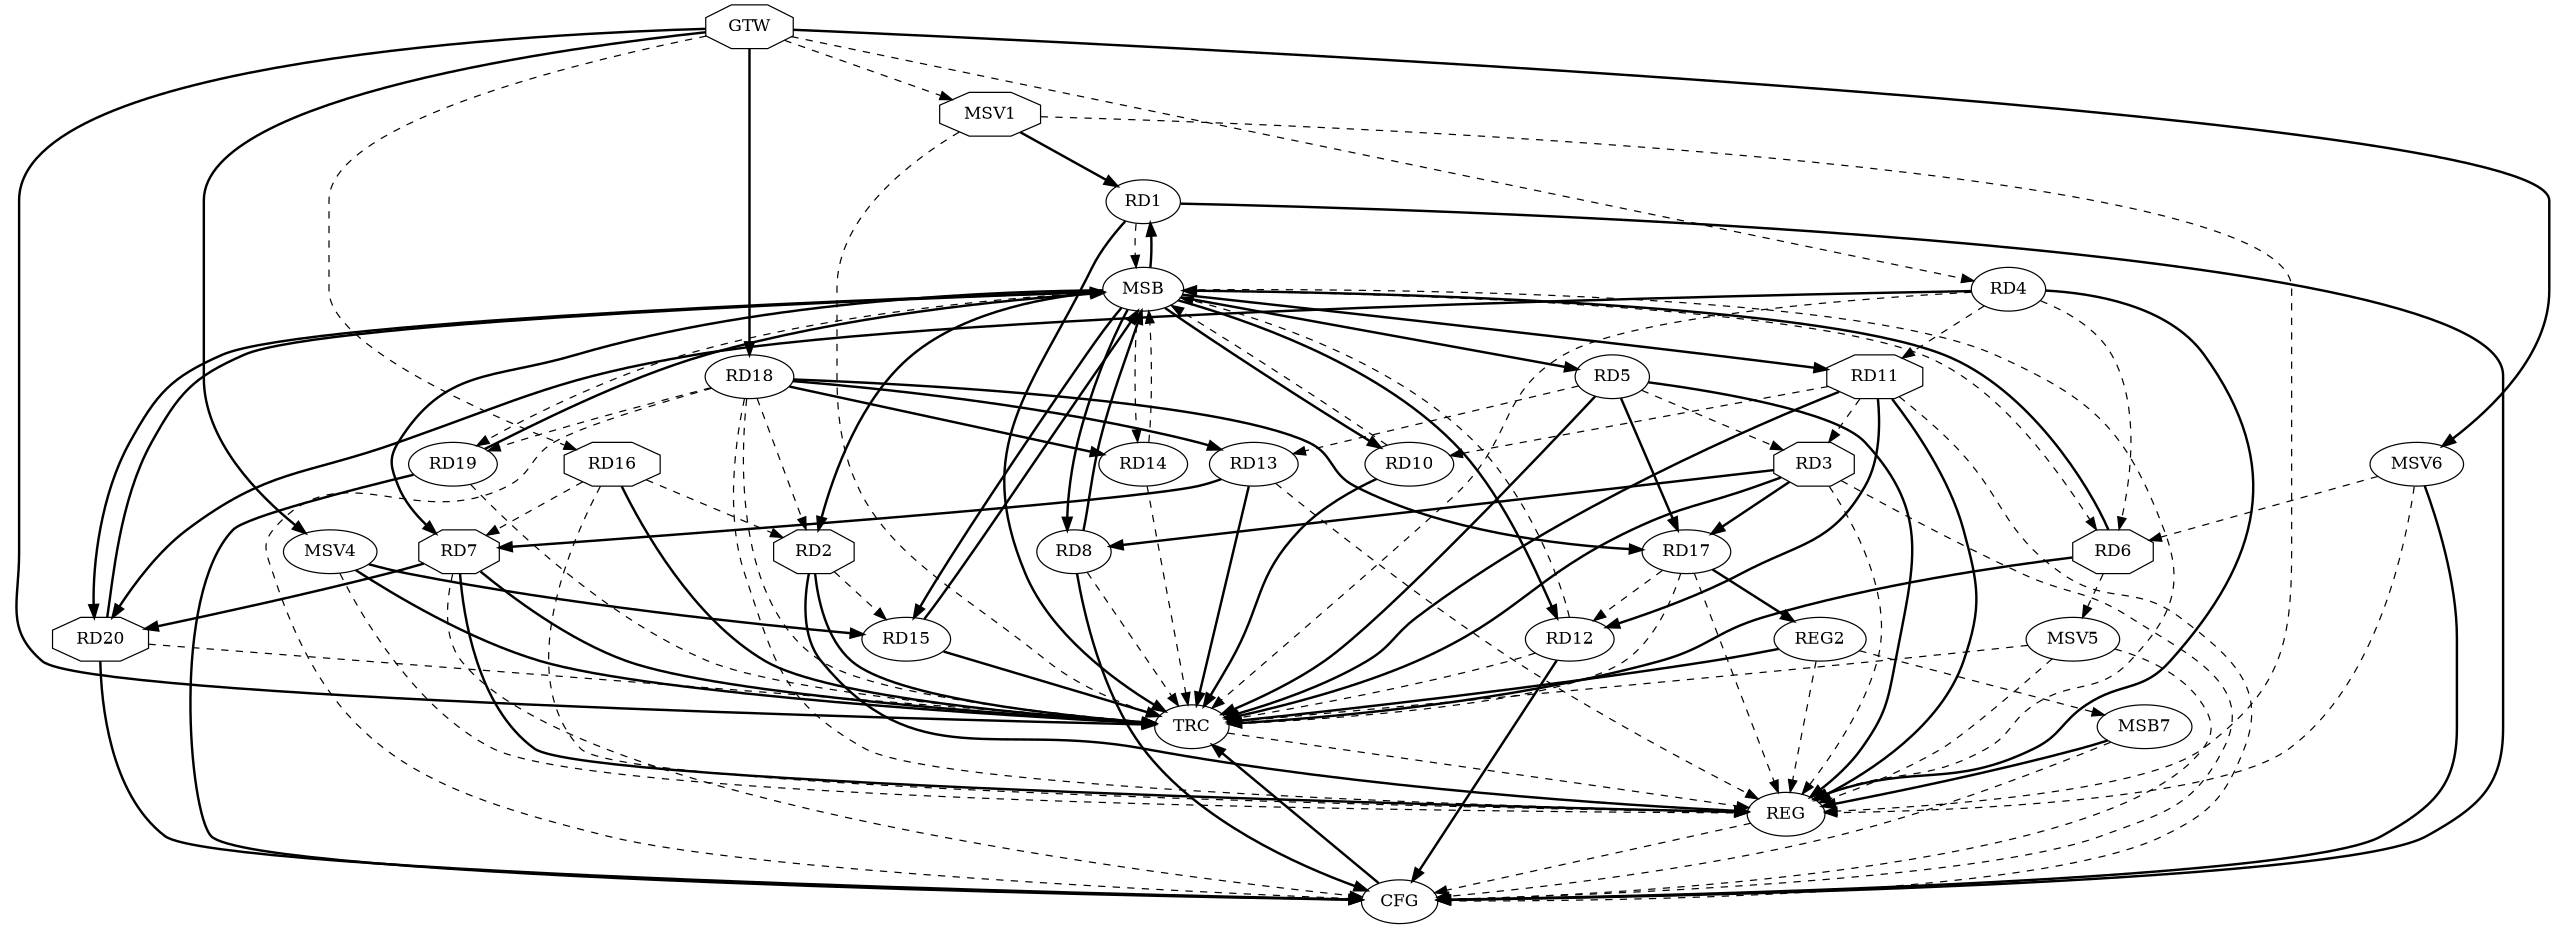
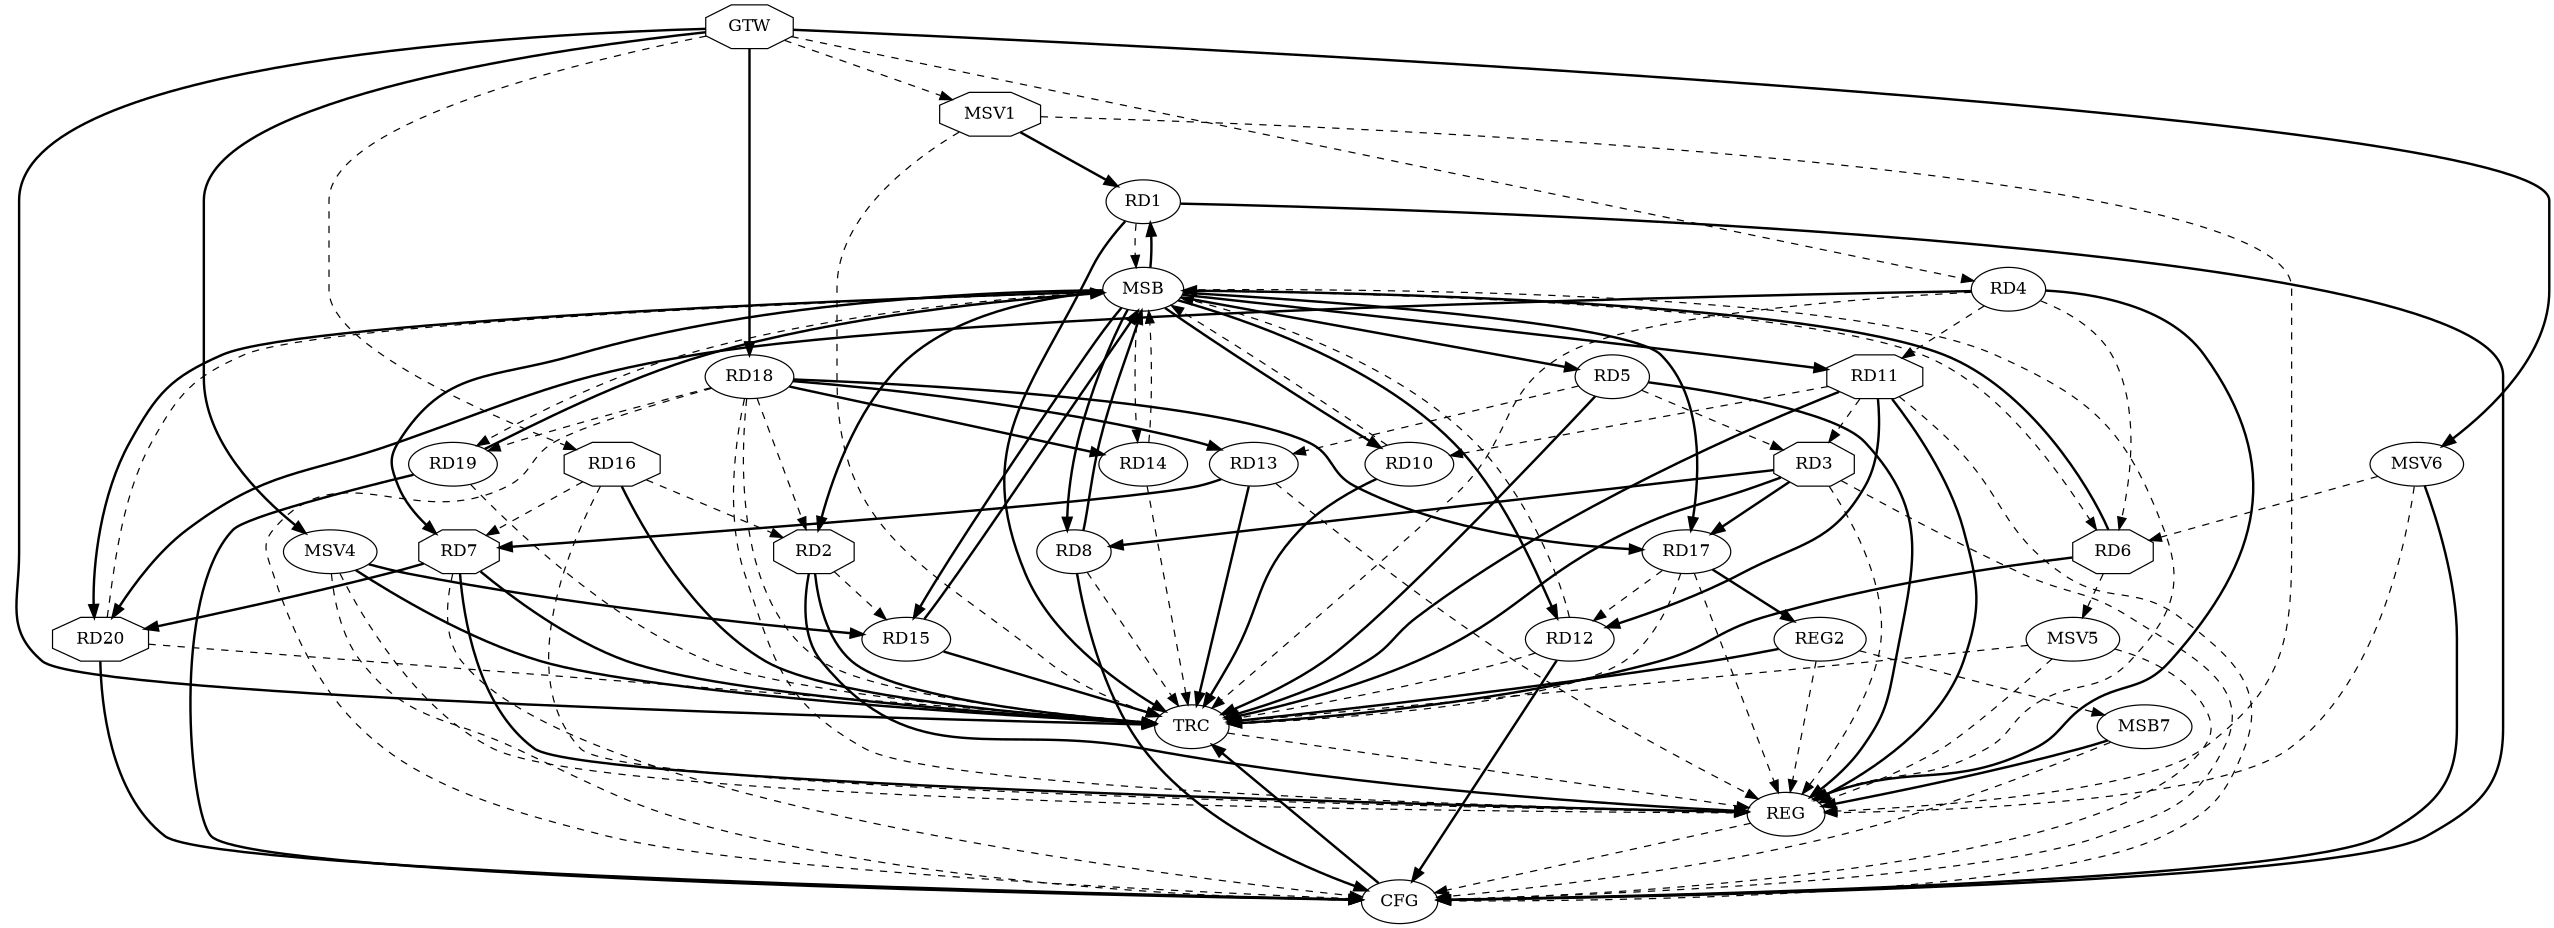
(225, 364) -> (225, 364)
(1647, 458) -> (1510, 320)
none -> (788, 845)
